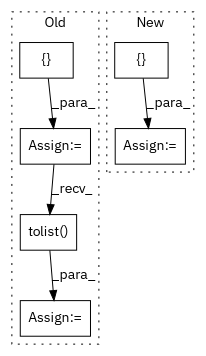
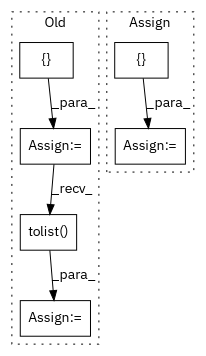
(150, 23) -> (150, 23)
